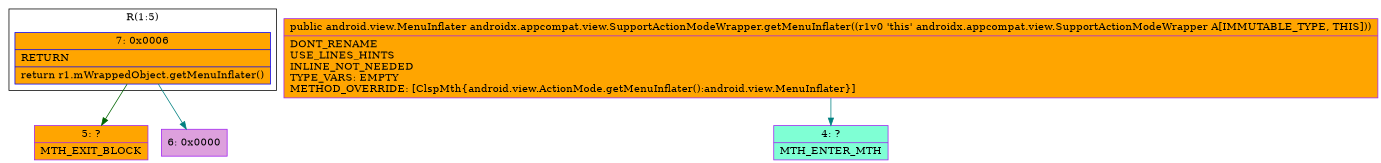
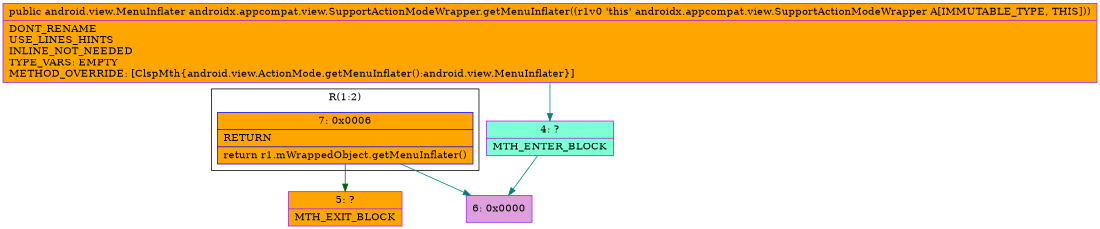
(143, 18) -> (345, 98)
(831, 151) -> (550, 146)
none -> (525, 172)
